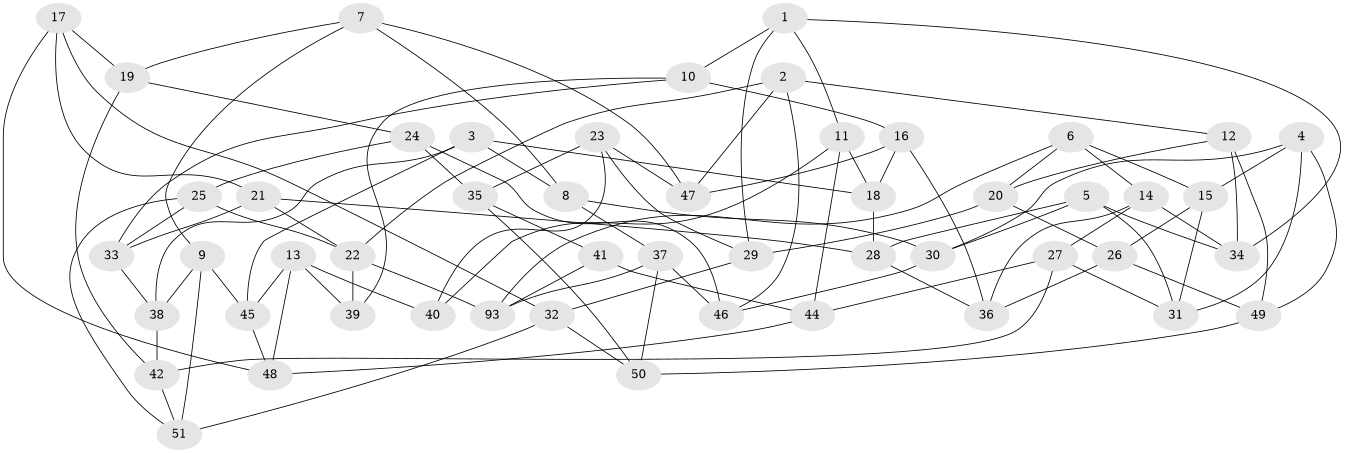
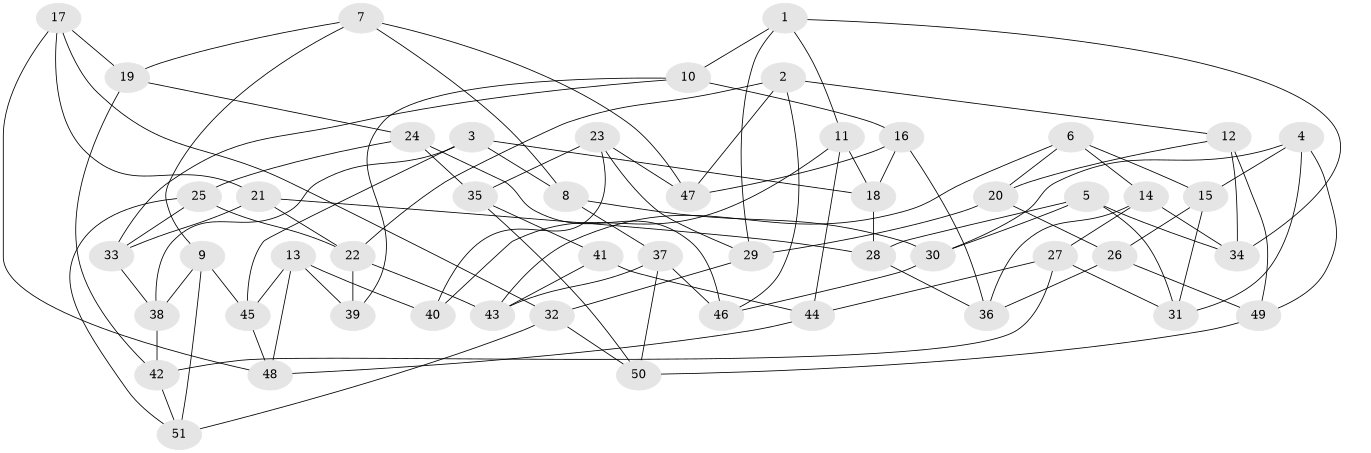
(493, 316) -> (493, 316)
